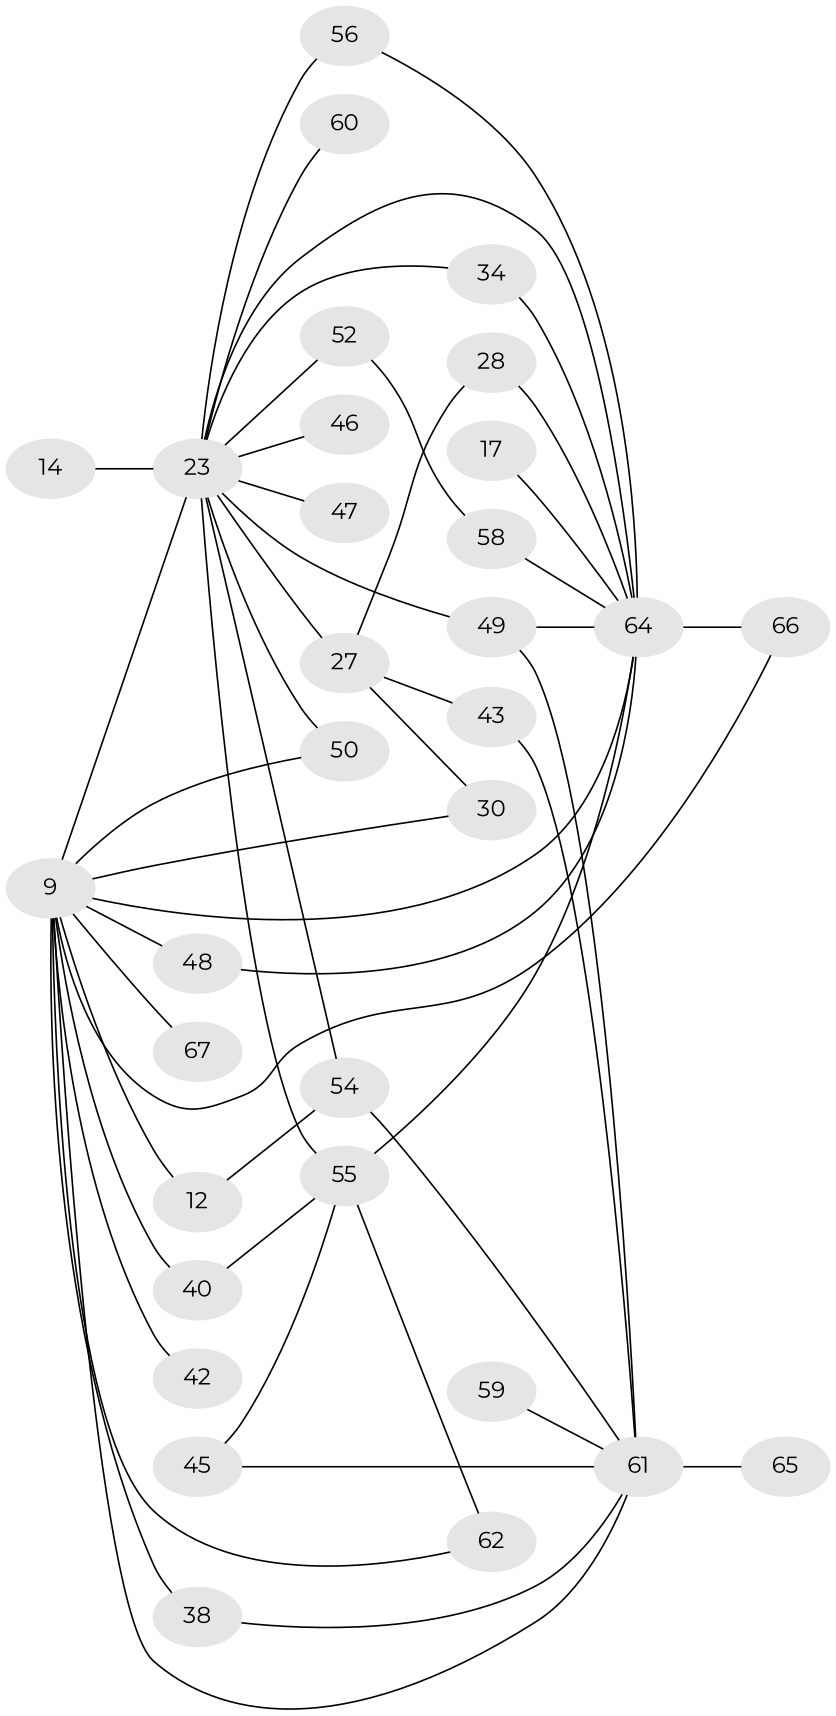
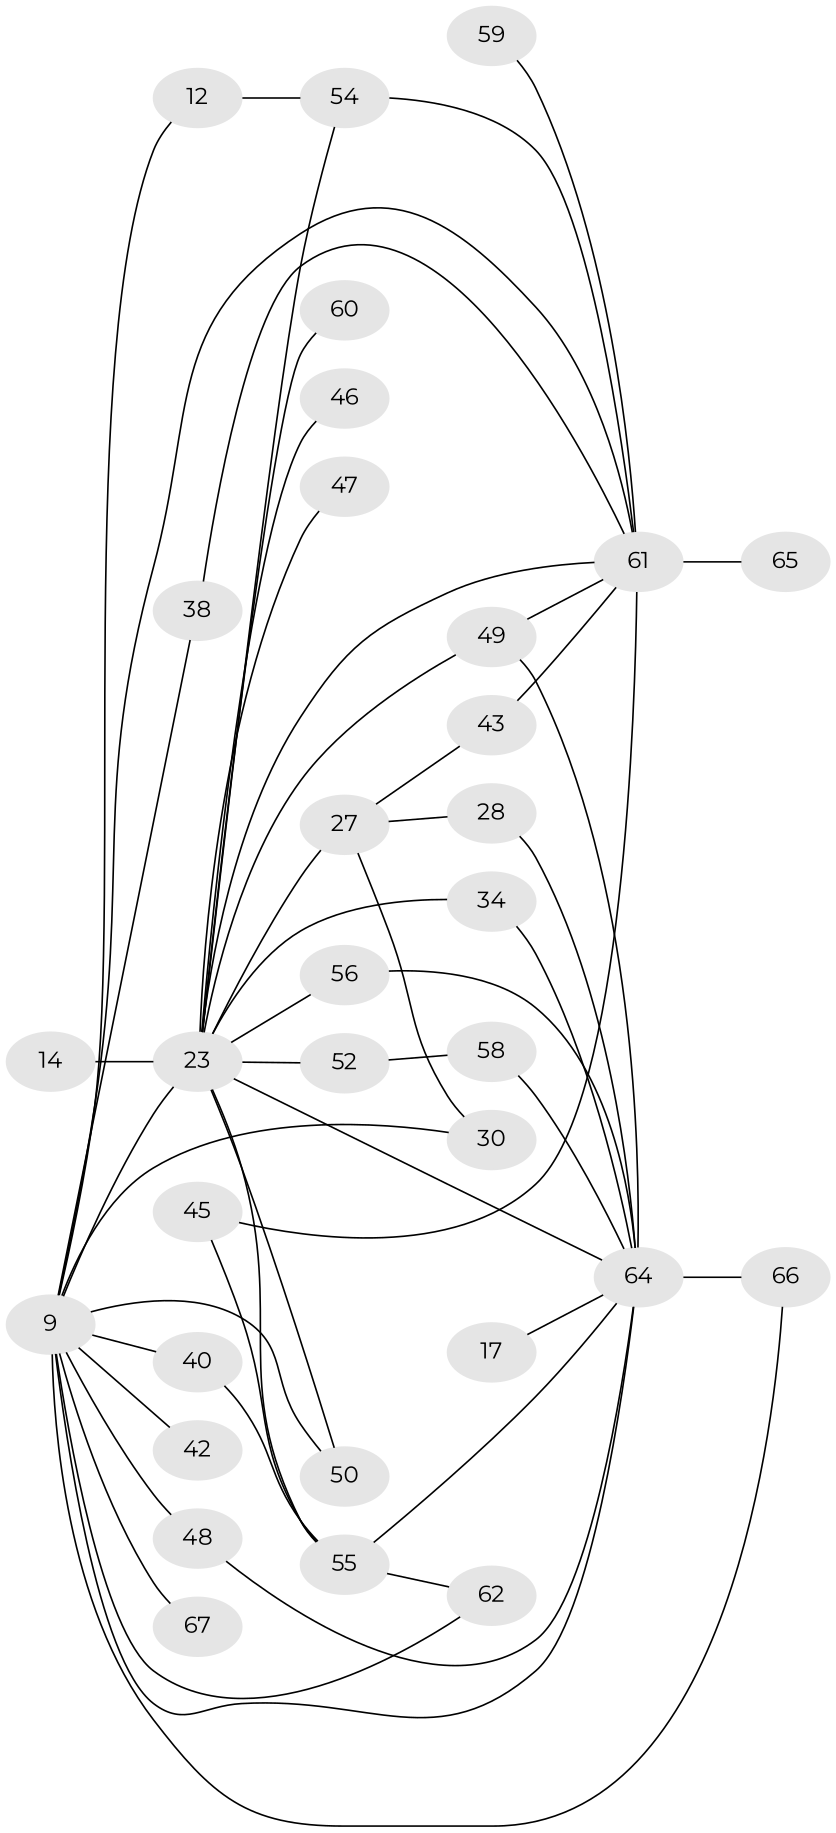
none -> (305, 711)
